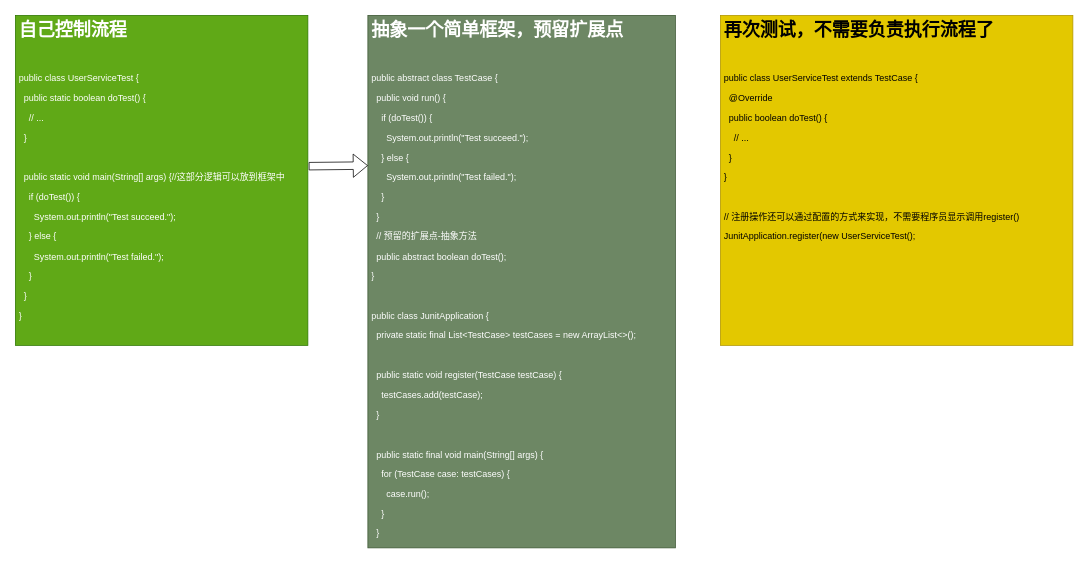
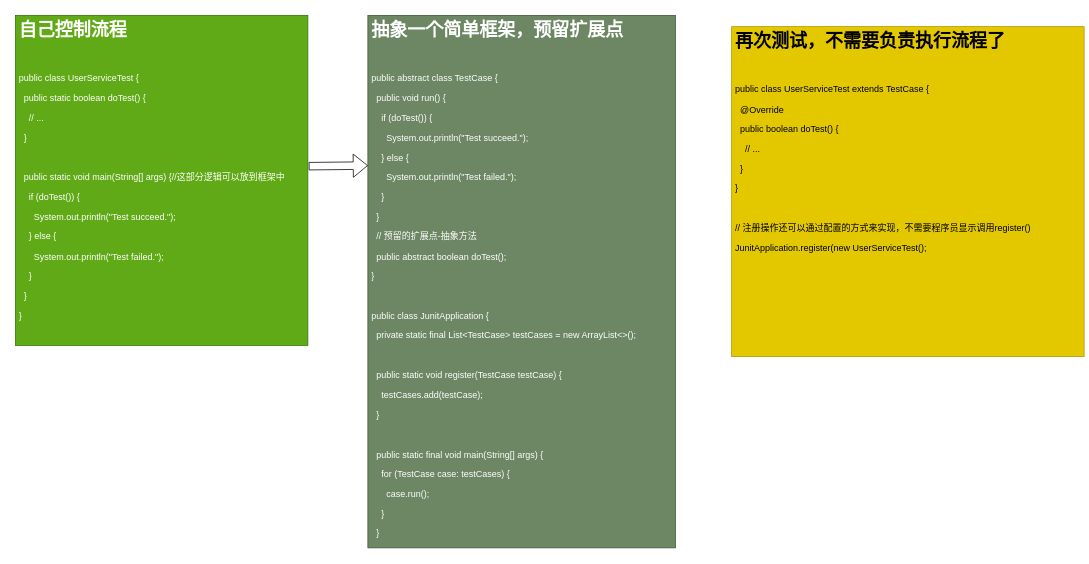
(897, 180) -> (908, 192)
